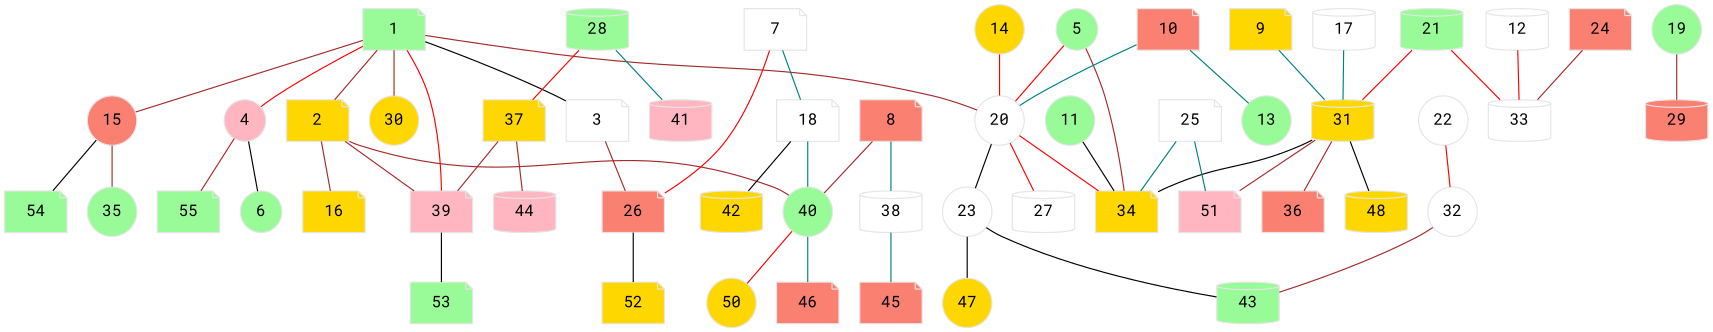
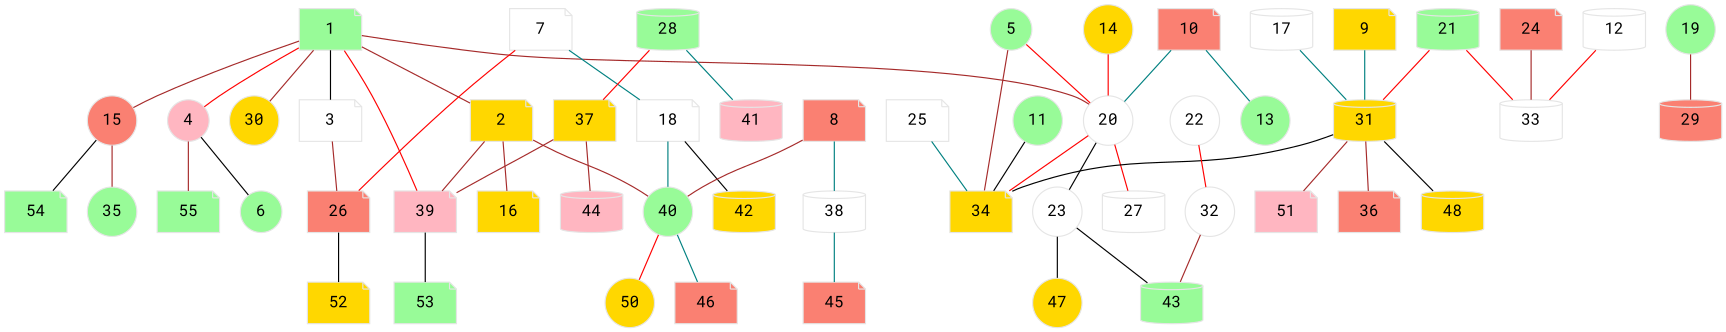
(1200, 166) -> none
